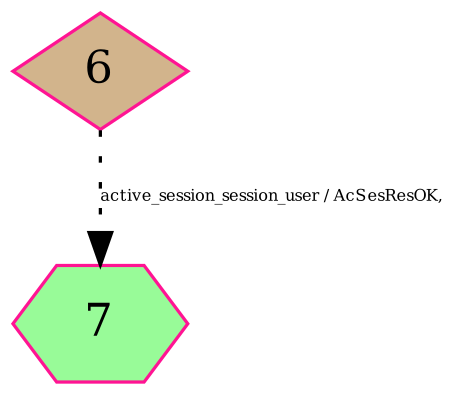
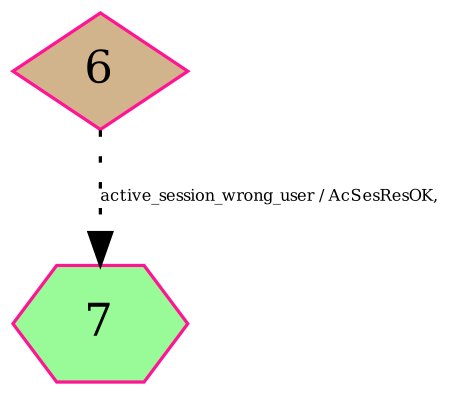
(272, 197) -> (270, 197)
